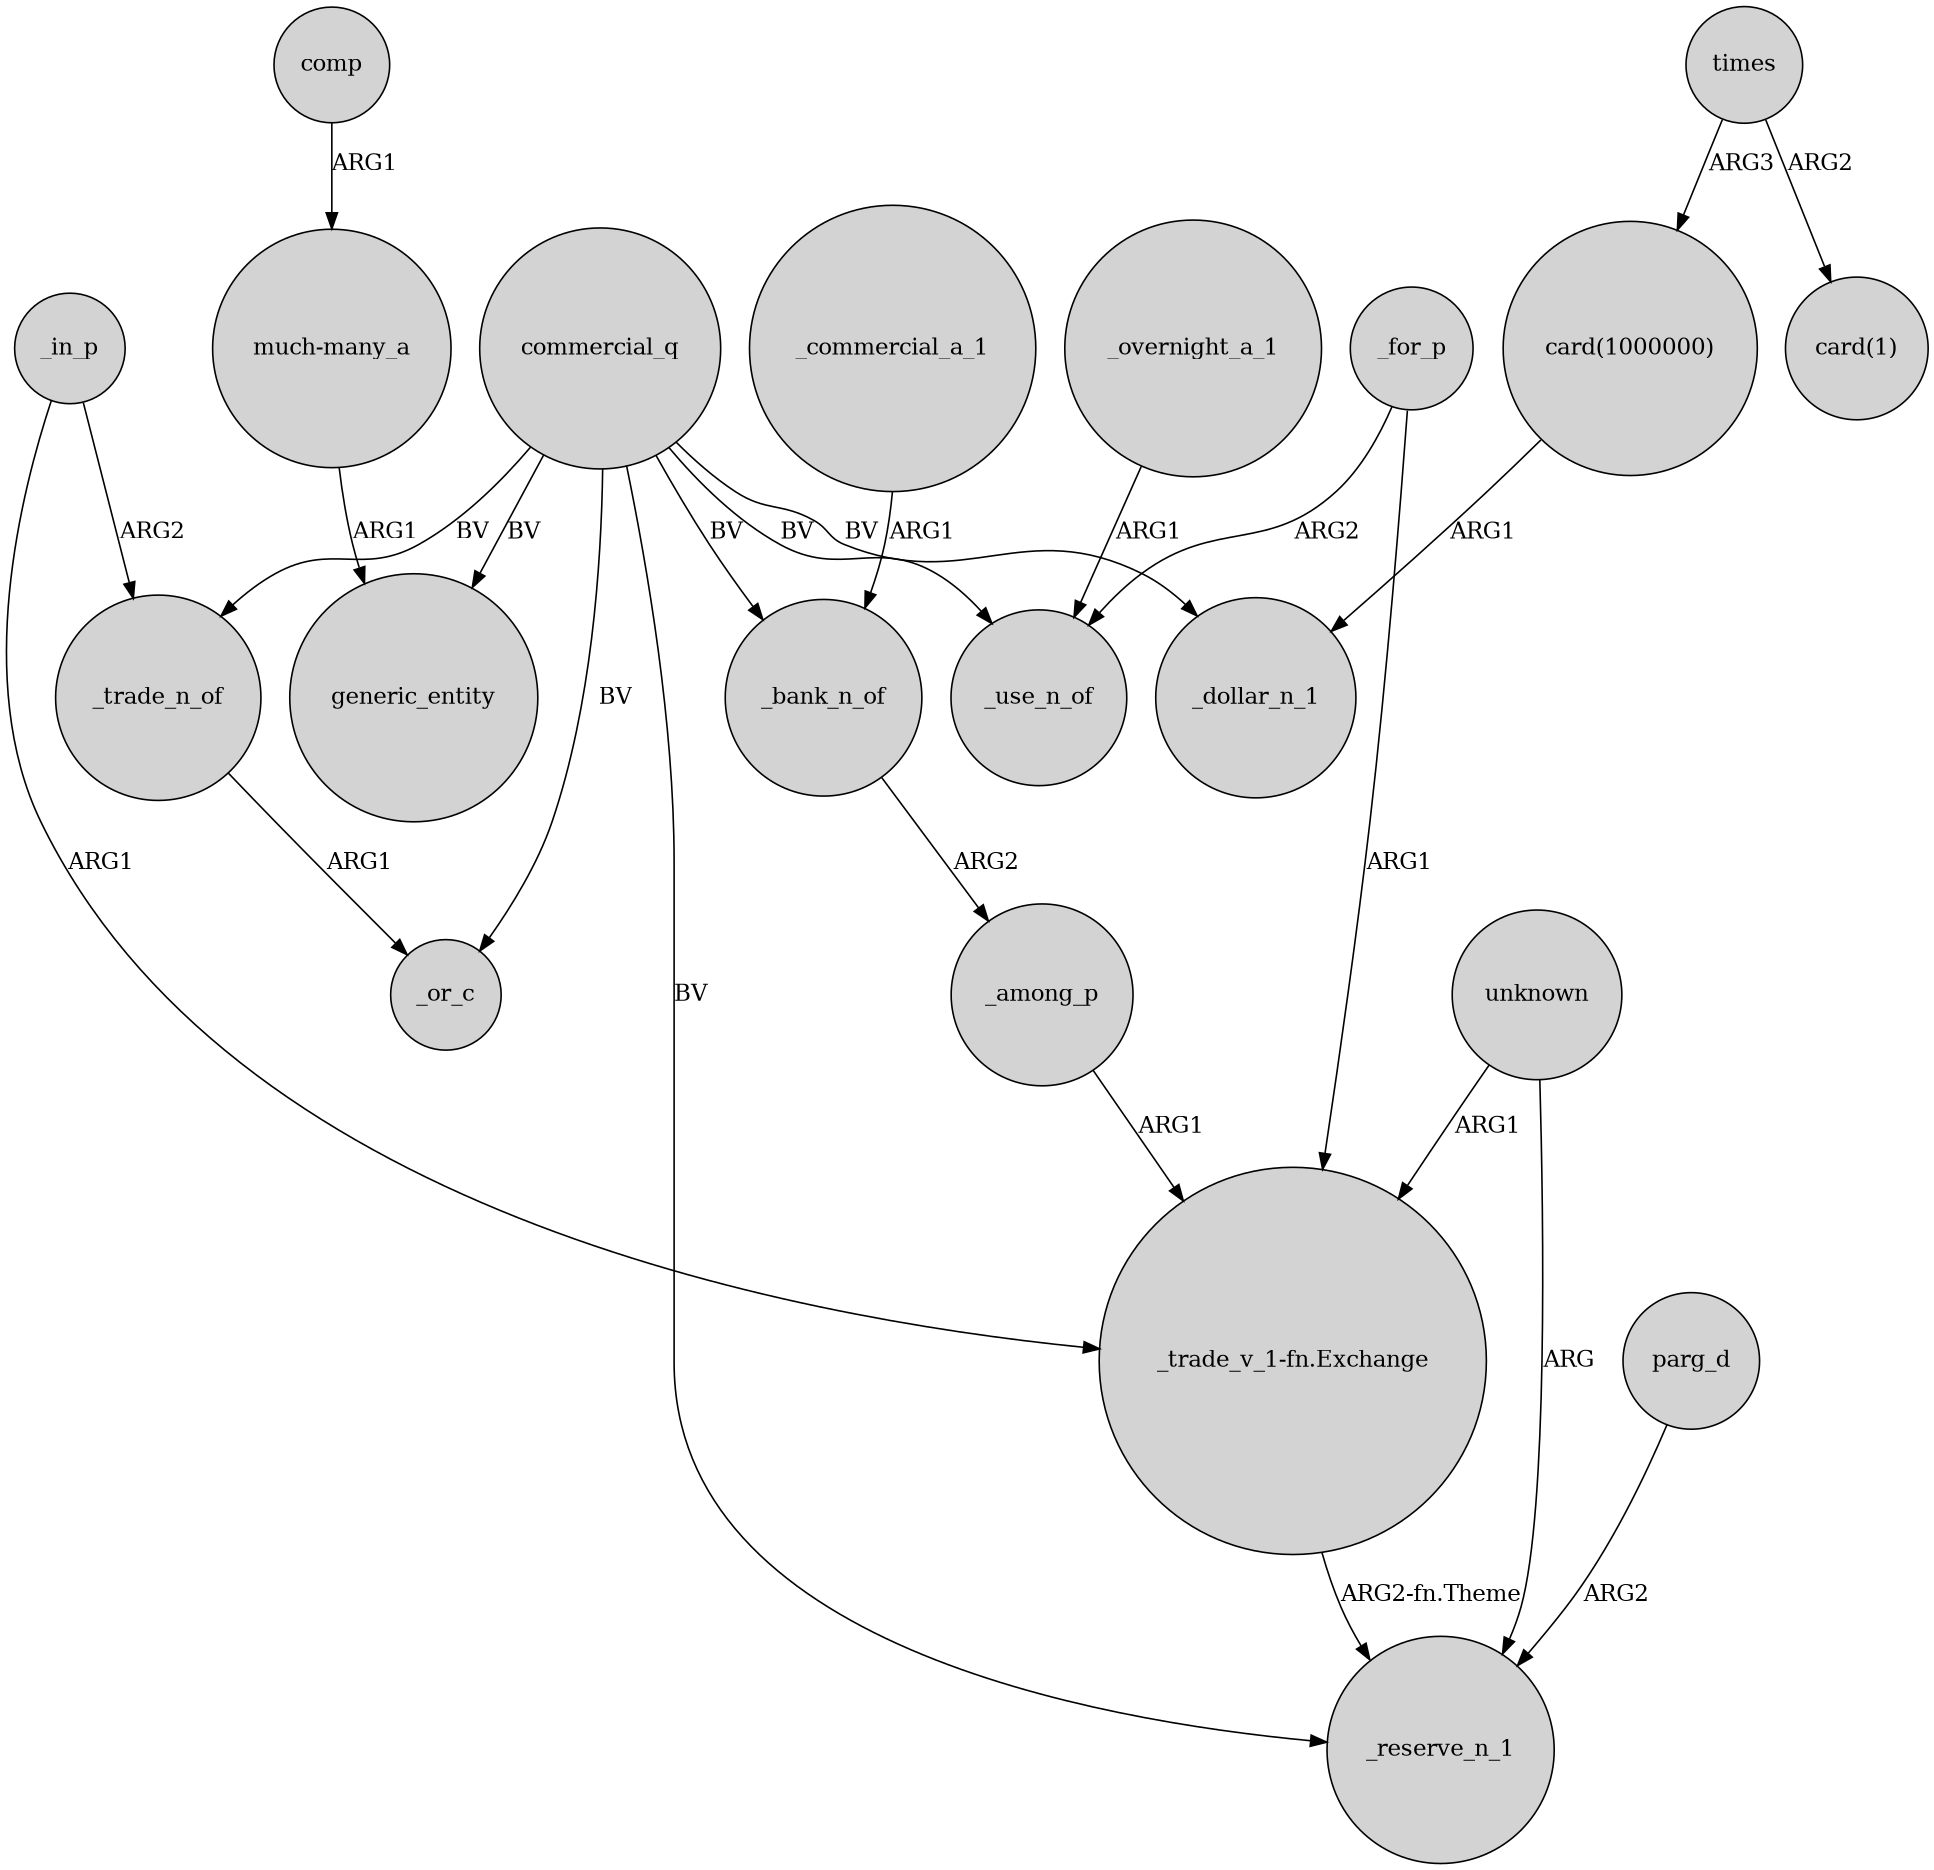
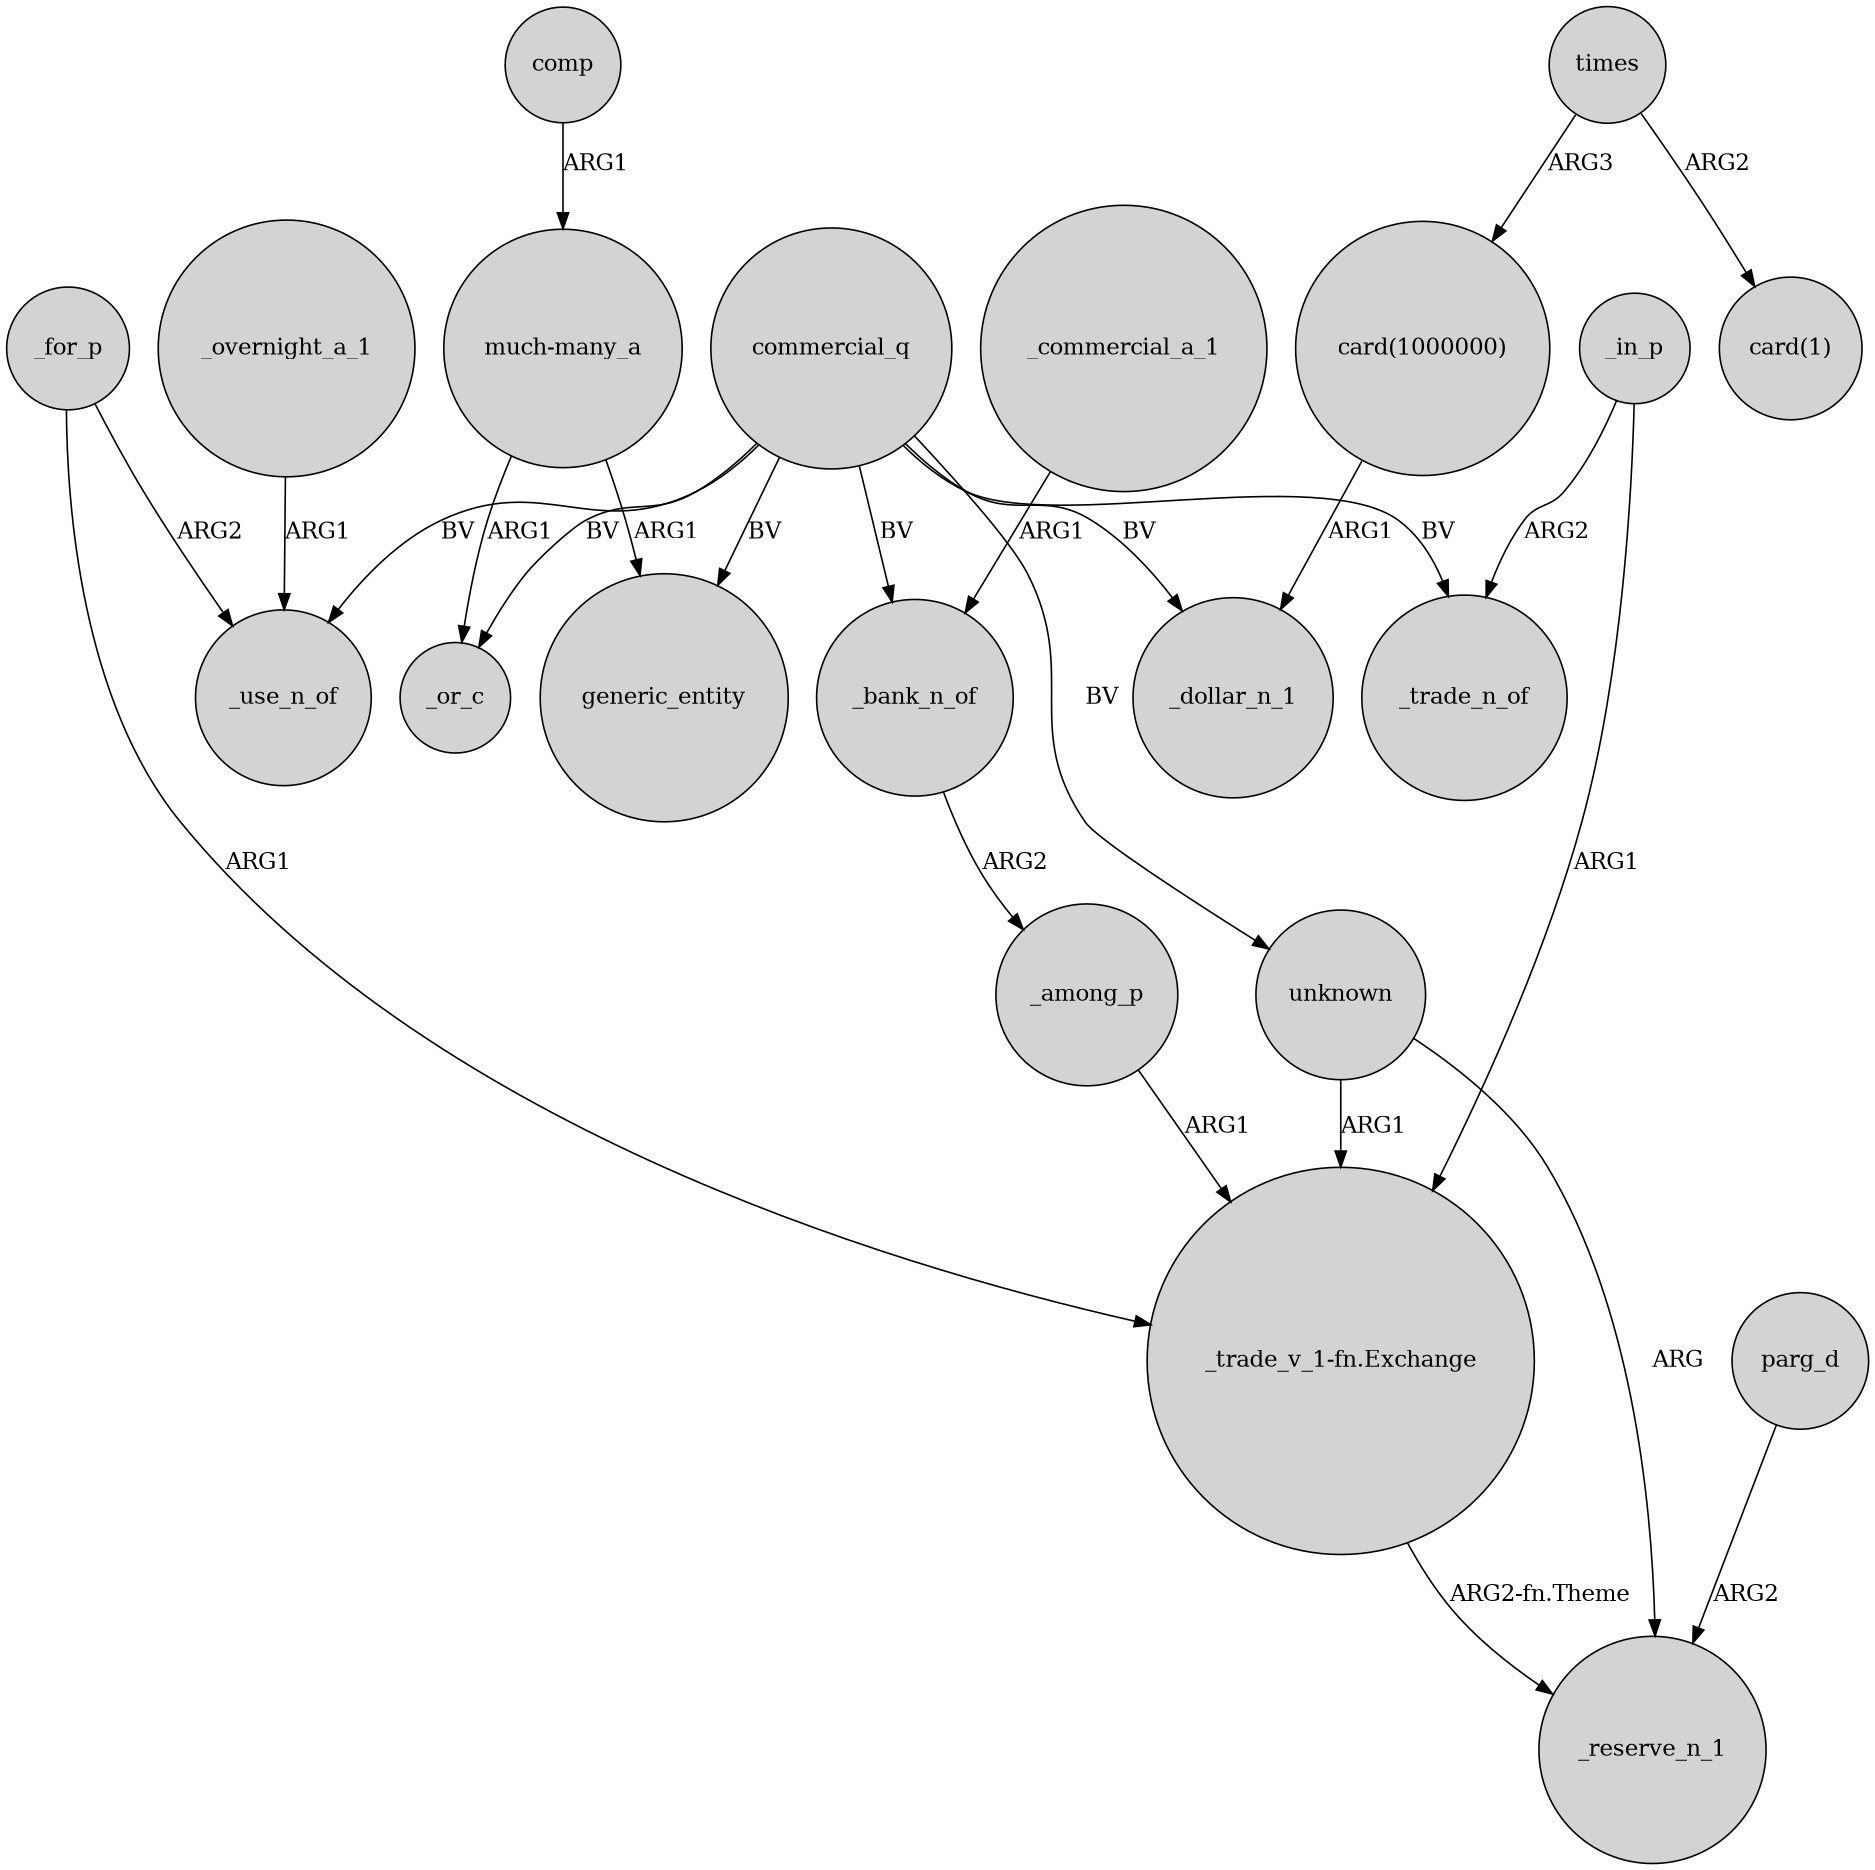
(311, 859) -> (482, 539)
(674, 1315) -> (1052, 714)
